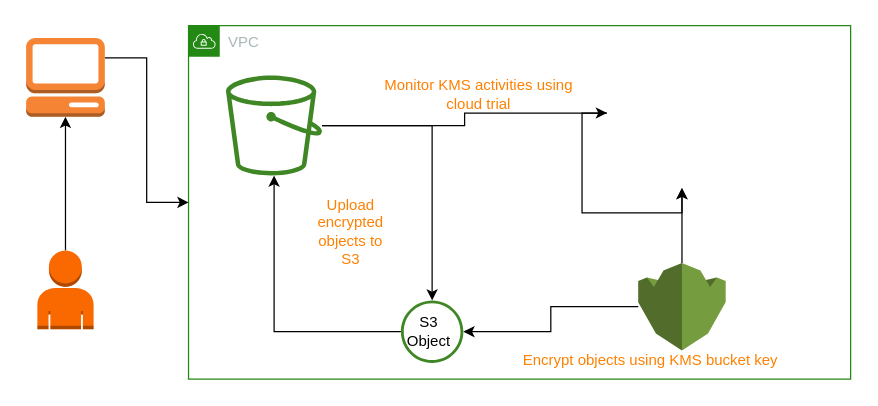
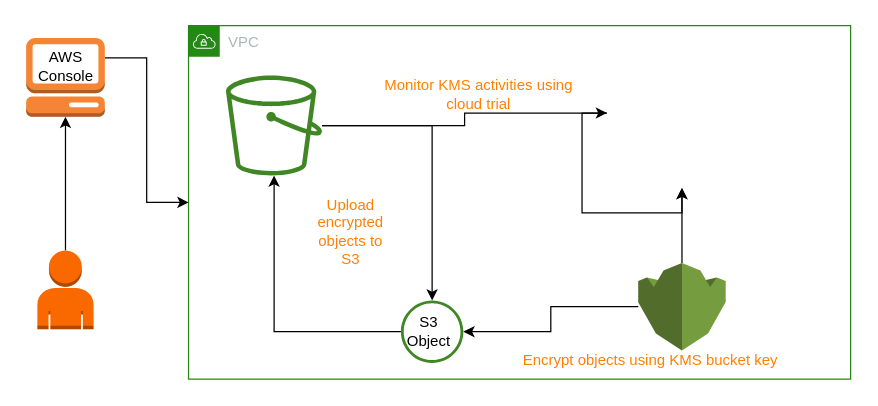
none -> (65, 67)
